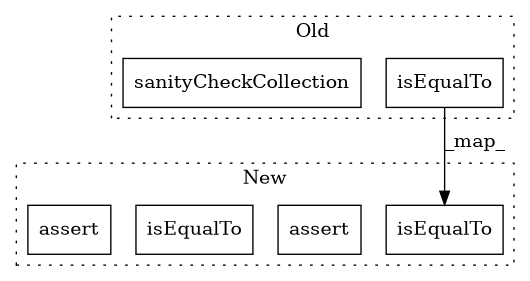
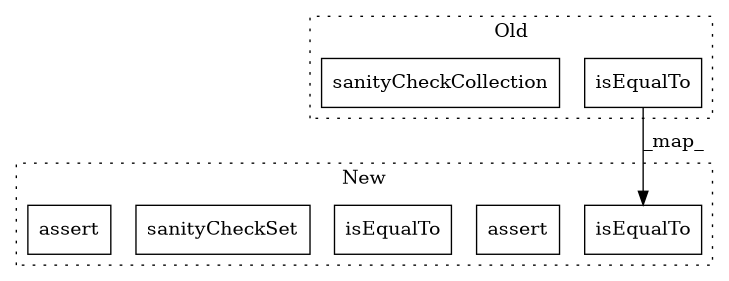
none -> (223, 230)
